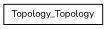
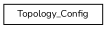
(53, 14) -> (53, 14)
